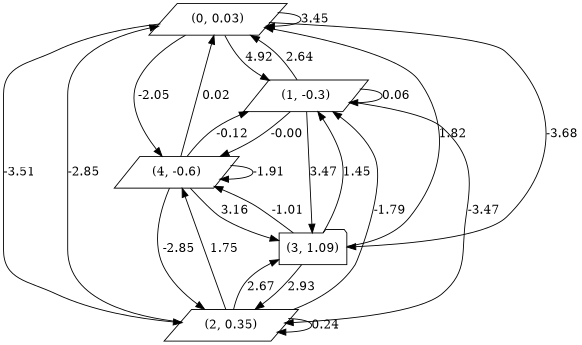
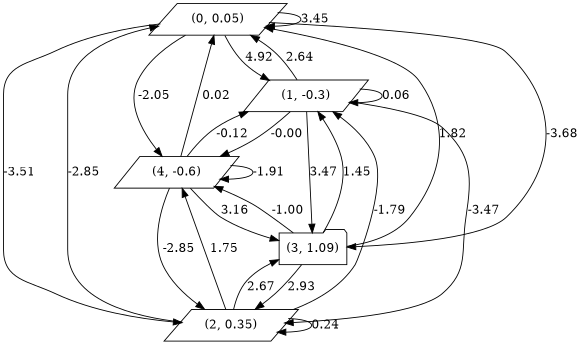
(218, 19) -> (218, 19)
(288, 211) -> (288, 211)
